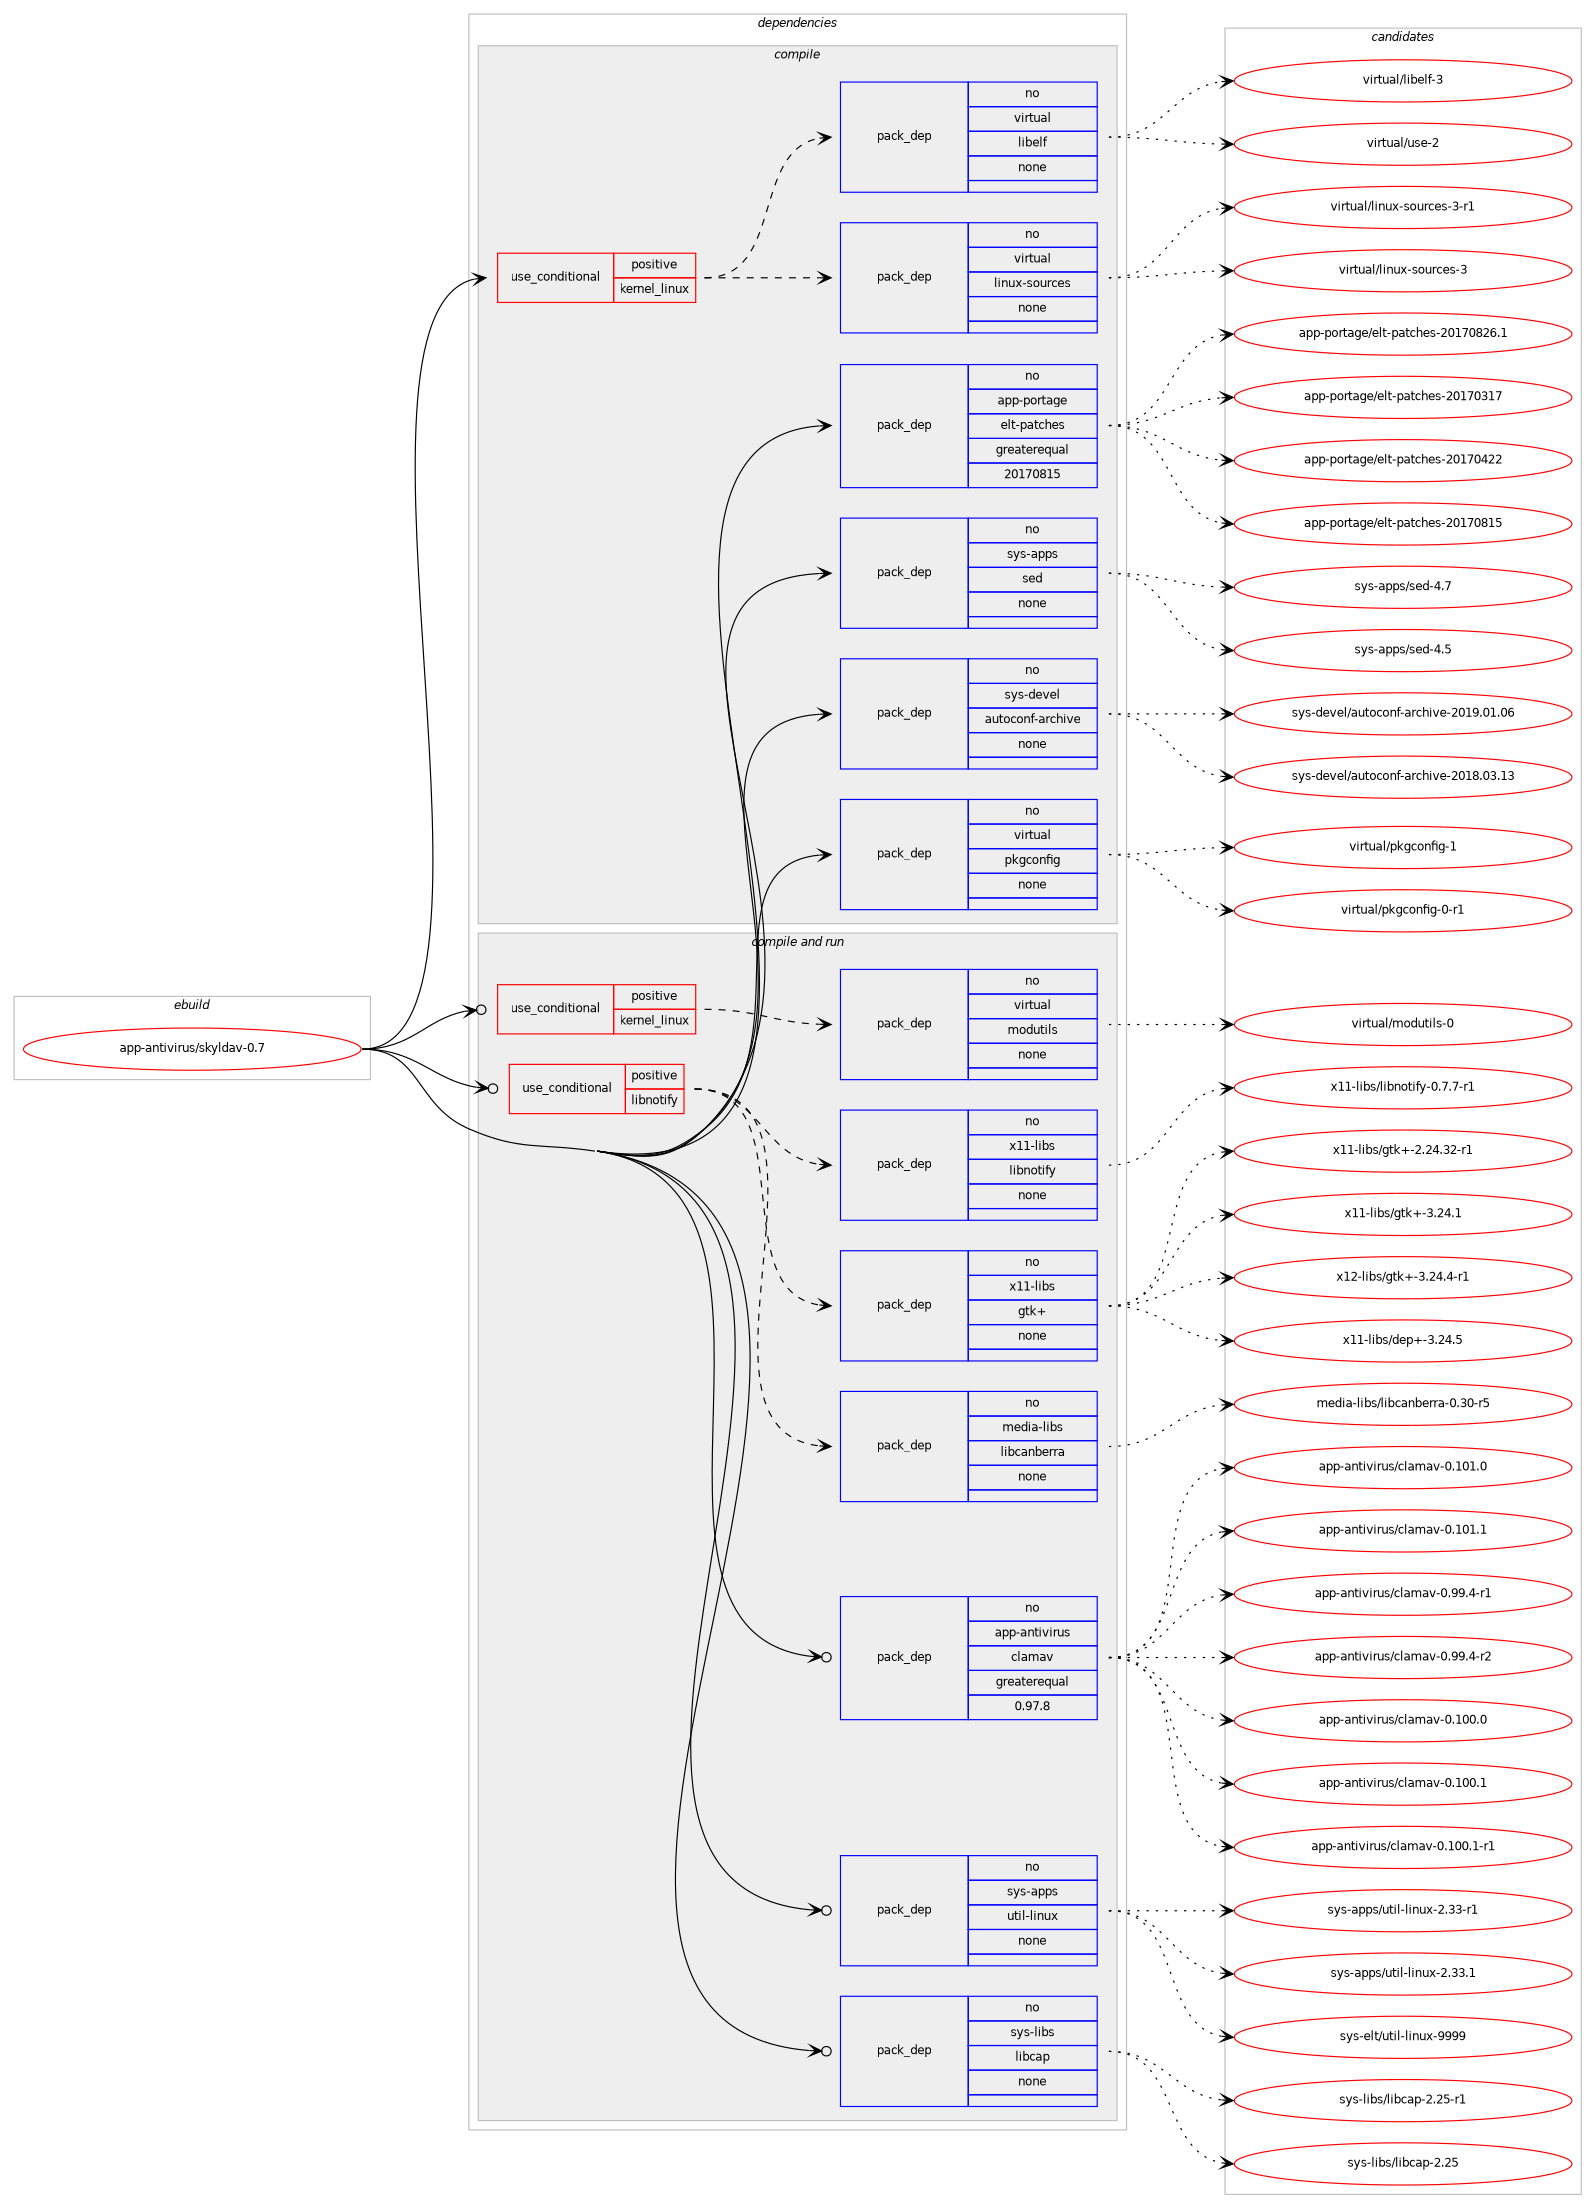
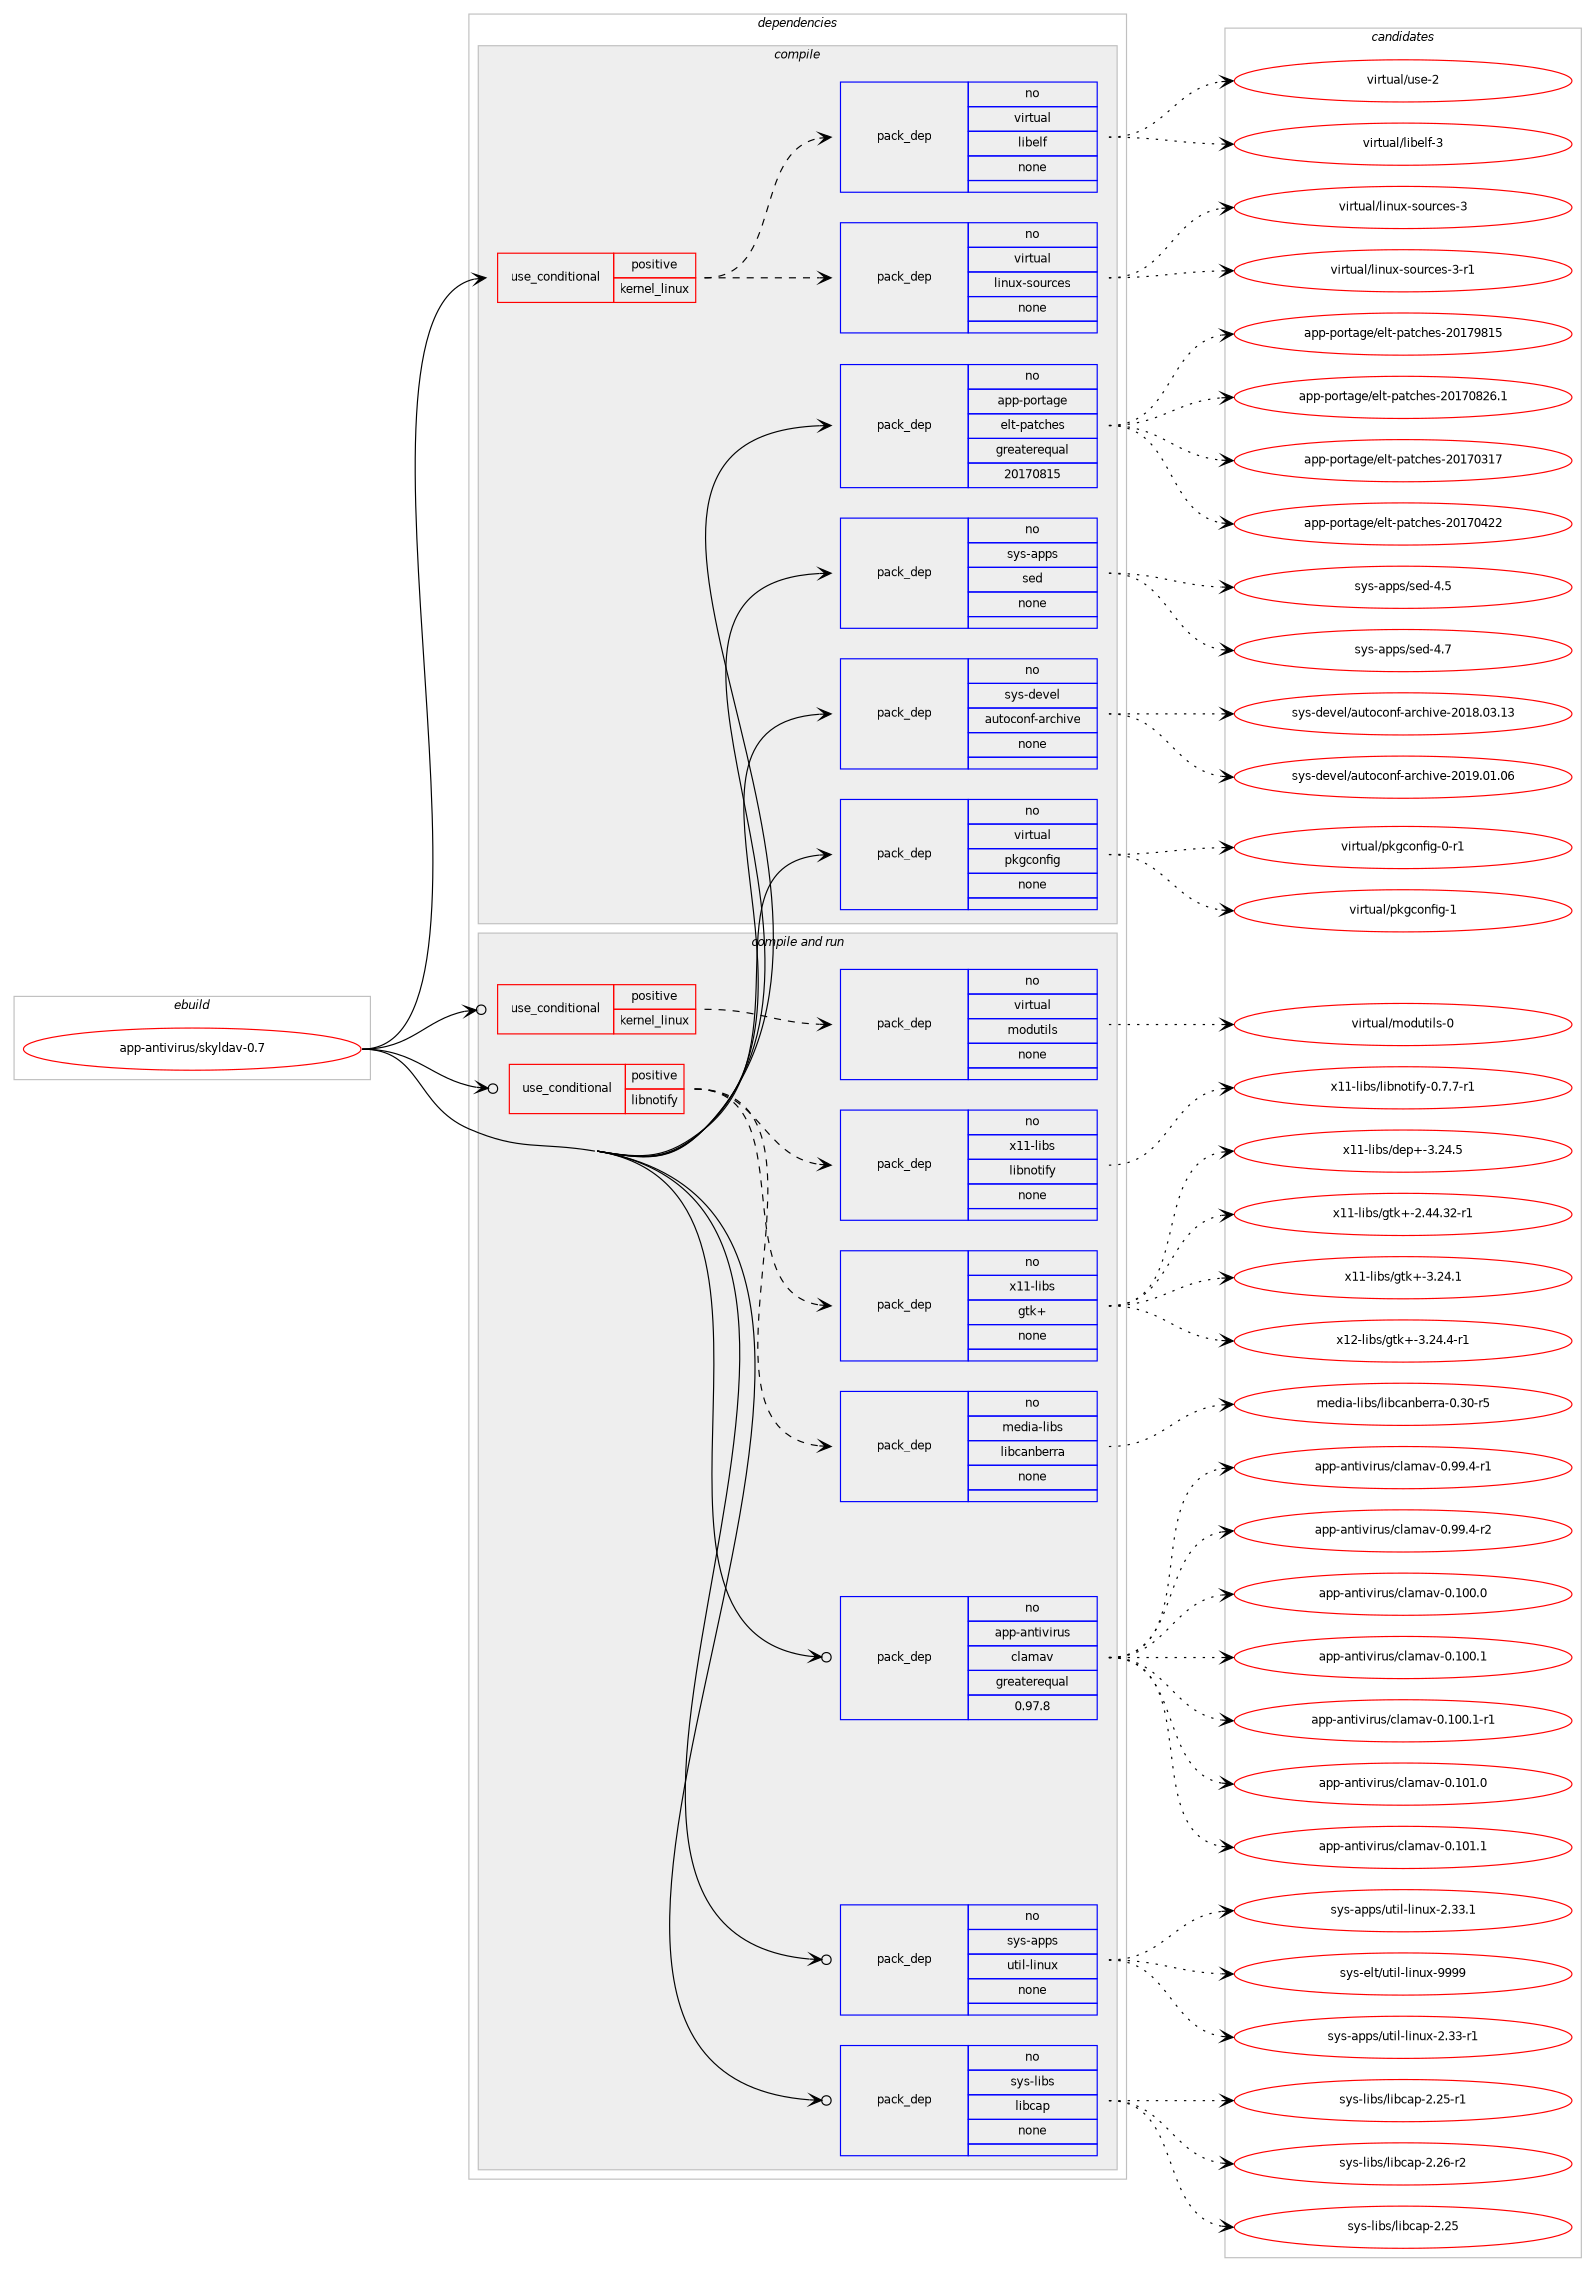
(1403, 524) -> (1403, 334)
(1403, 1151) -> (1403, 1214)
none -> (1403, 2164)
